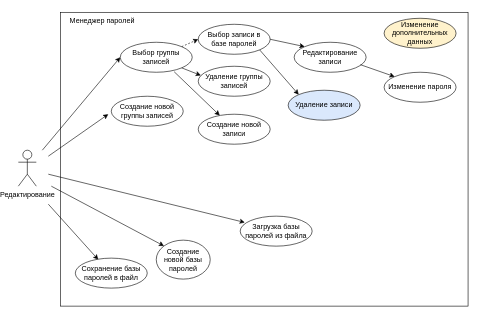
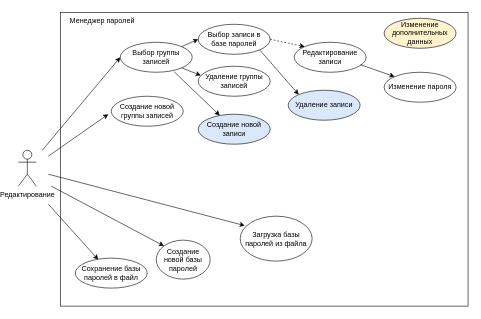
(284, 42) -> (284, 42)
(188, 44) -> (188, 44)
(234, 129) -> (234, 129)
(276, 231) -> (276, 239)
